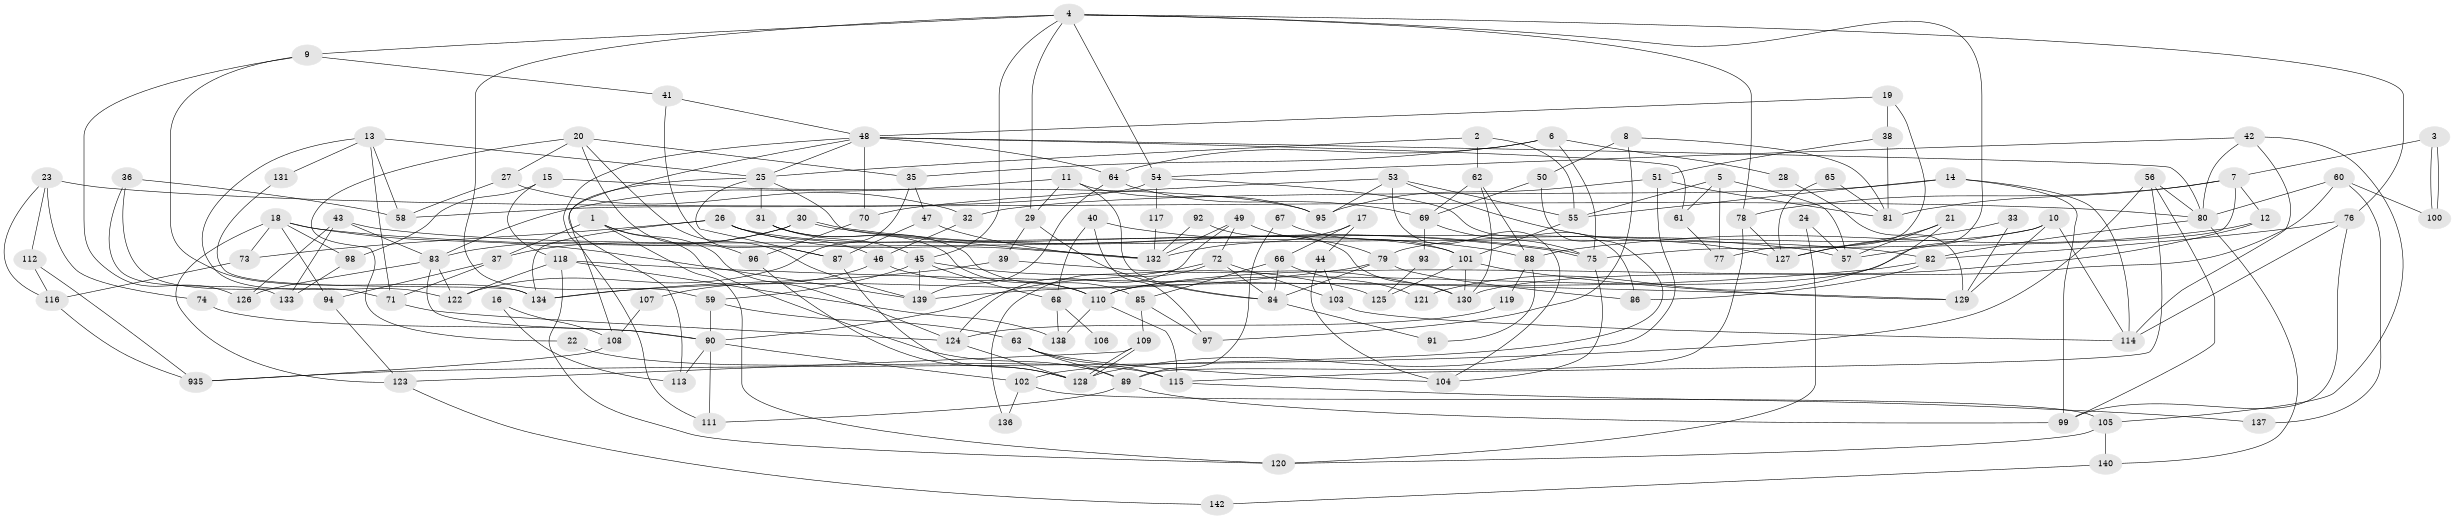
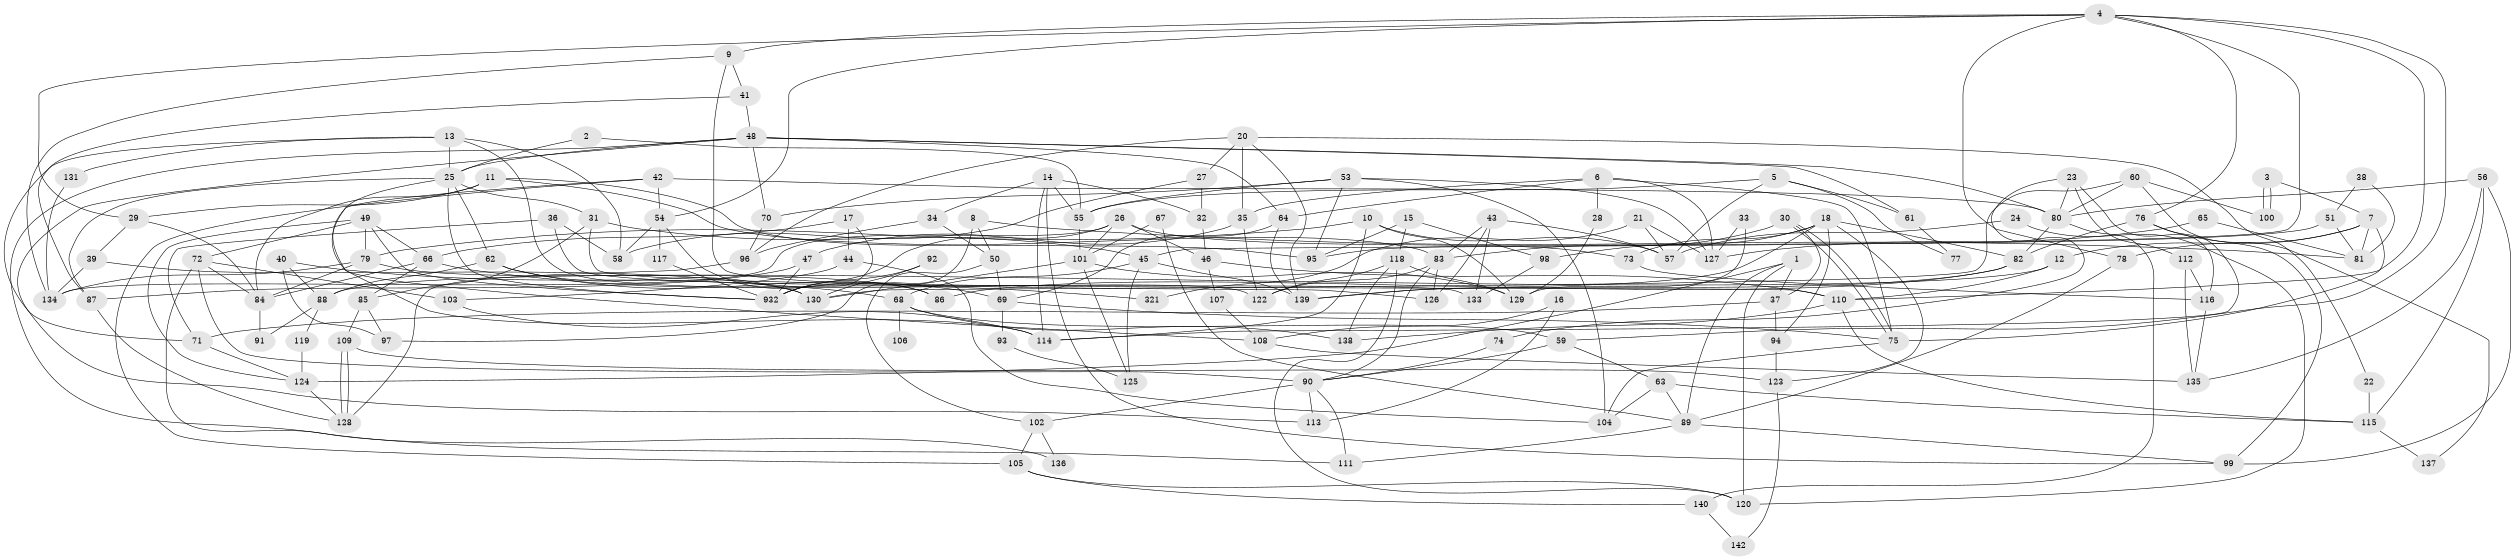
(1888, 96) -> none
(1477, 157) -> (472, 218)
none -> (933, 219)
none -> (397, 239)
(1762, 239) -> (1682, 196)
(1154, 260) -> (771, 301)
(800, 291) -> (1277, 326)
(1422, 301) -> (1152, 301)
(1449, 365) -> none
(196, 382) -> (2194, 382)
